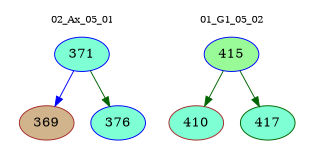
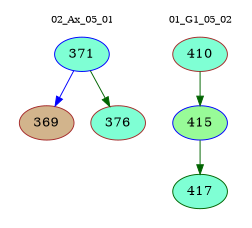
(216, 84) -> (200, 84)
(118, 123) -> (118, 123)
